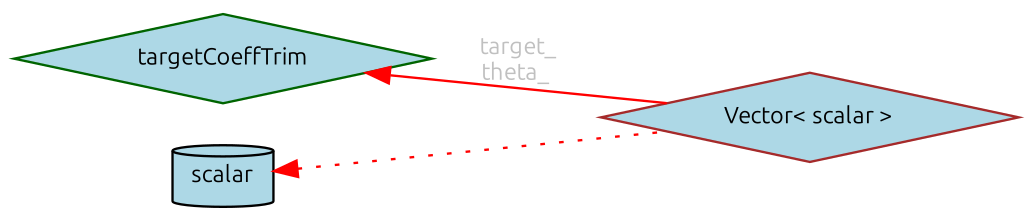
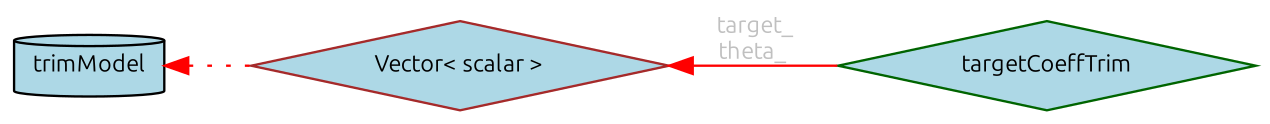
(529, 89) -> (765, 66)
(223, 176) -> (89, 66)
